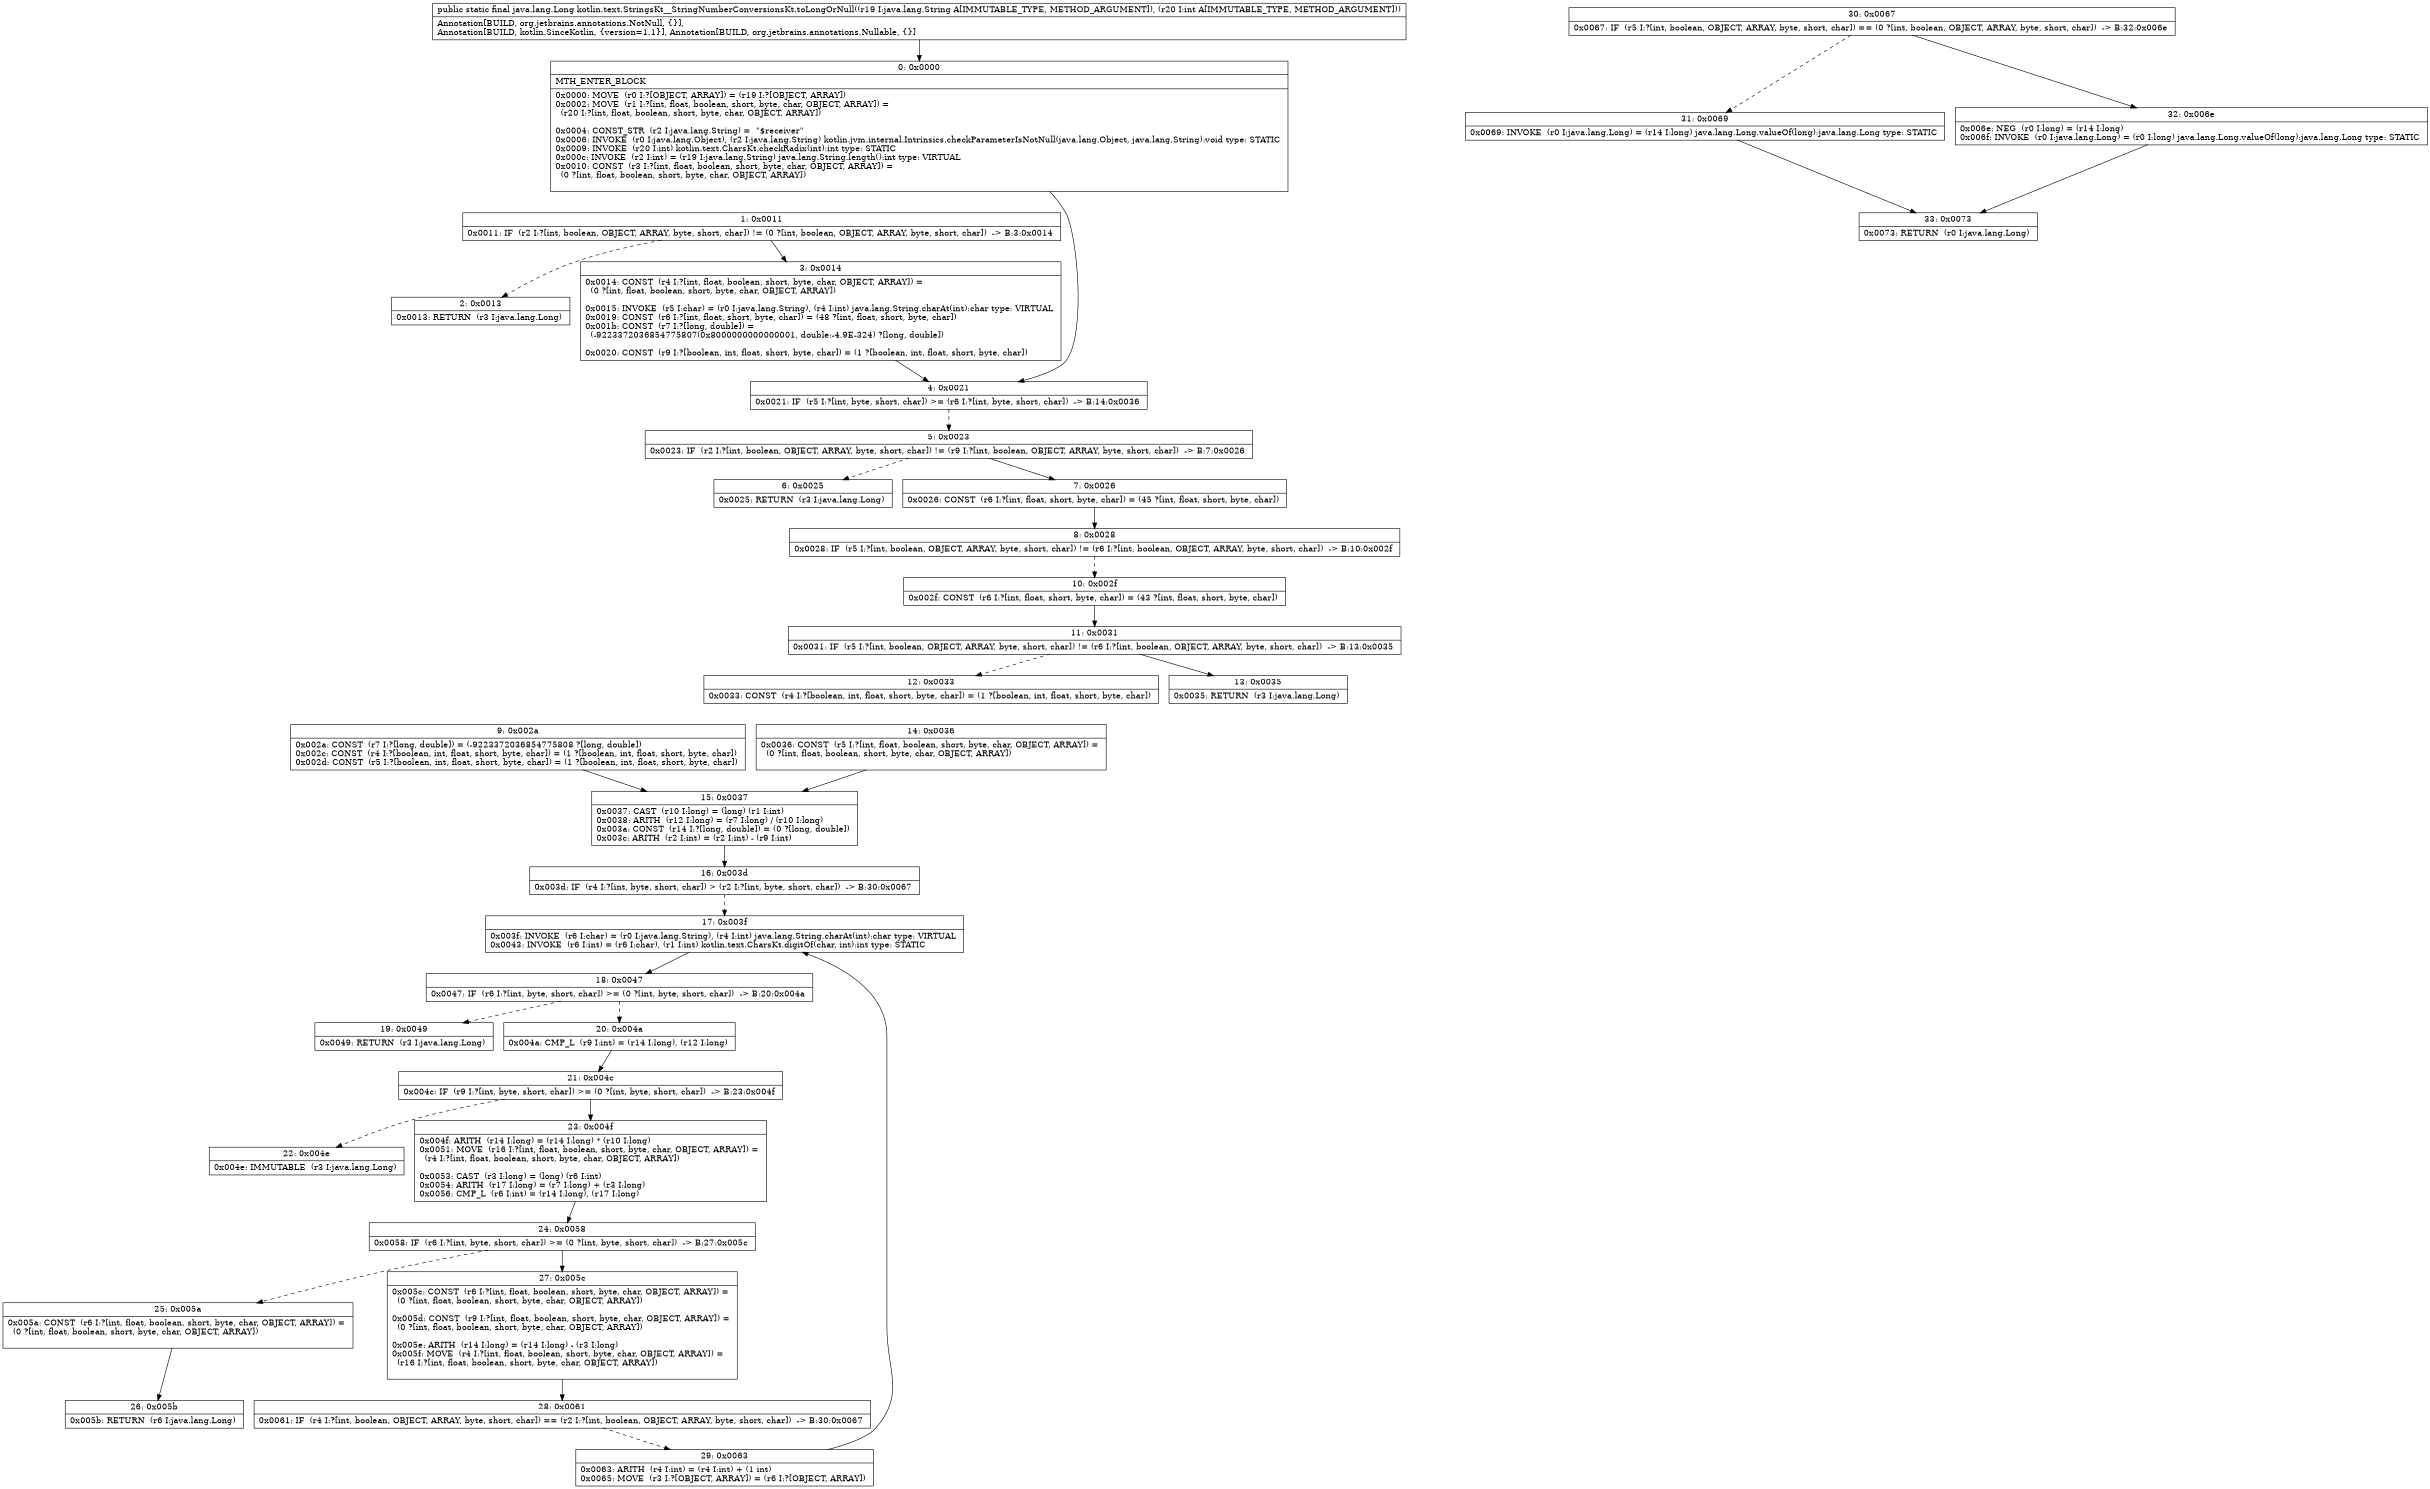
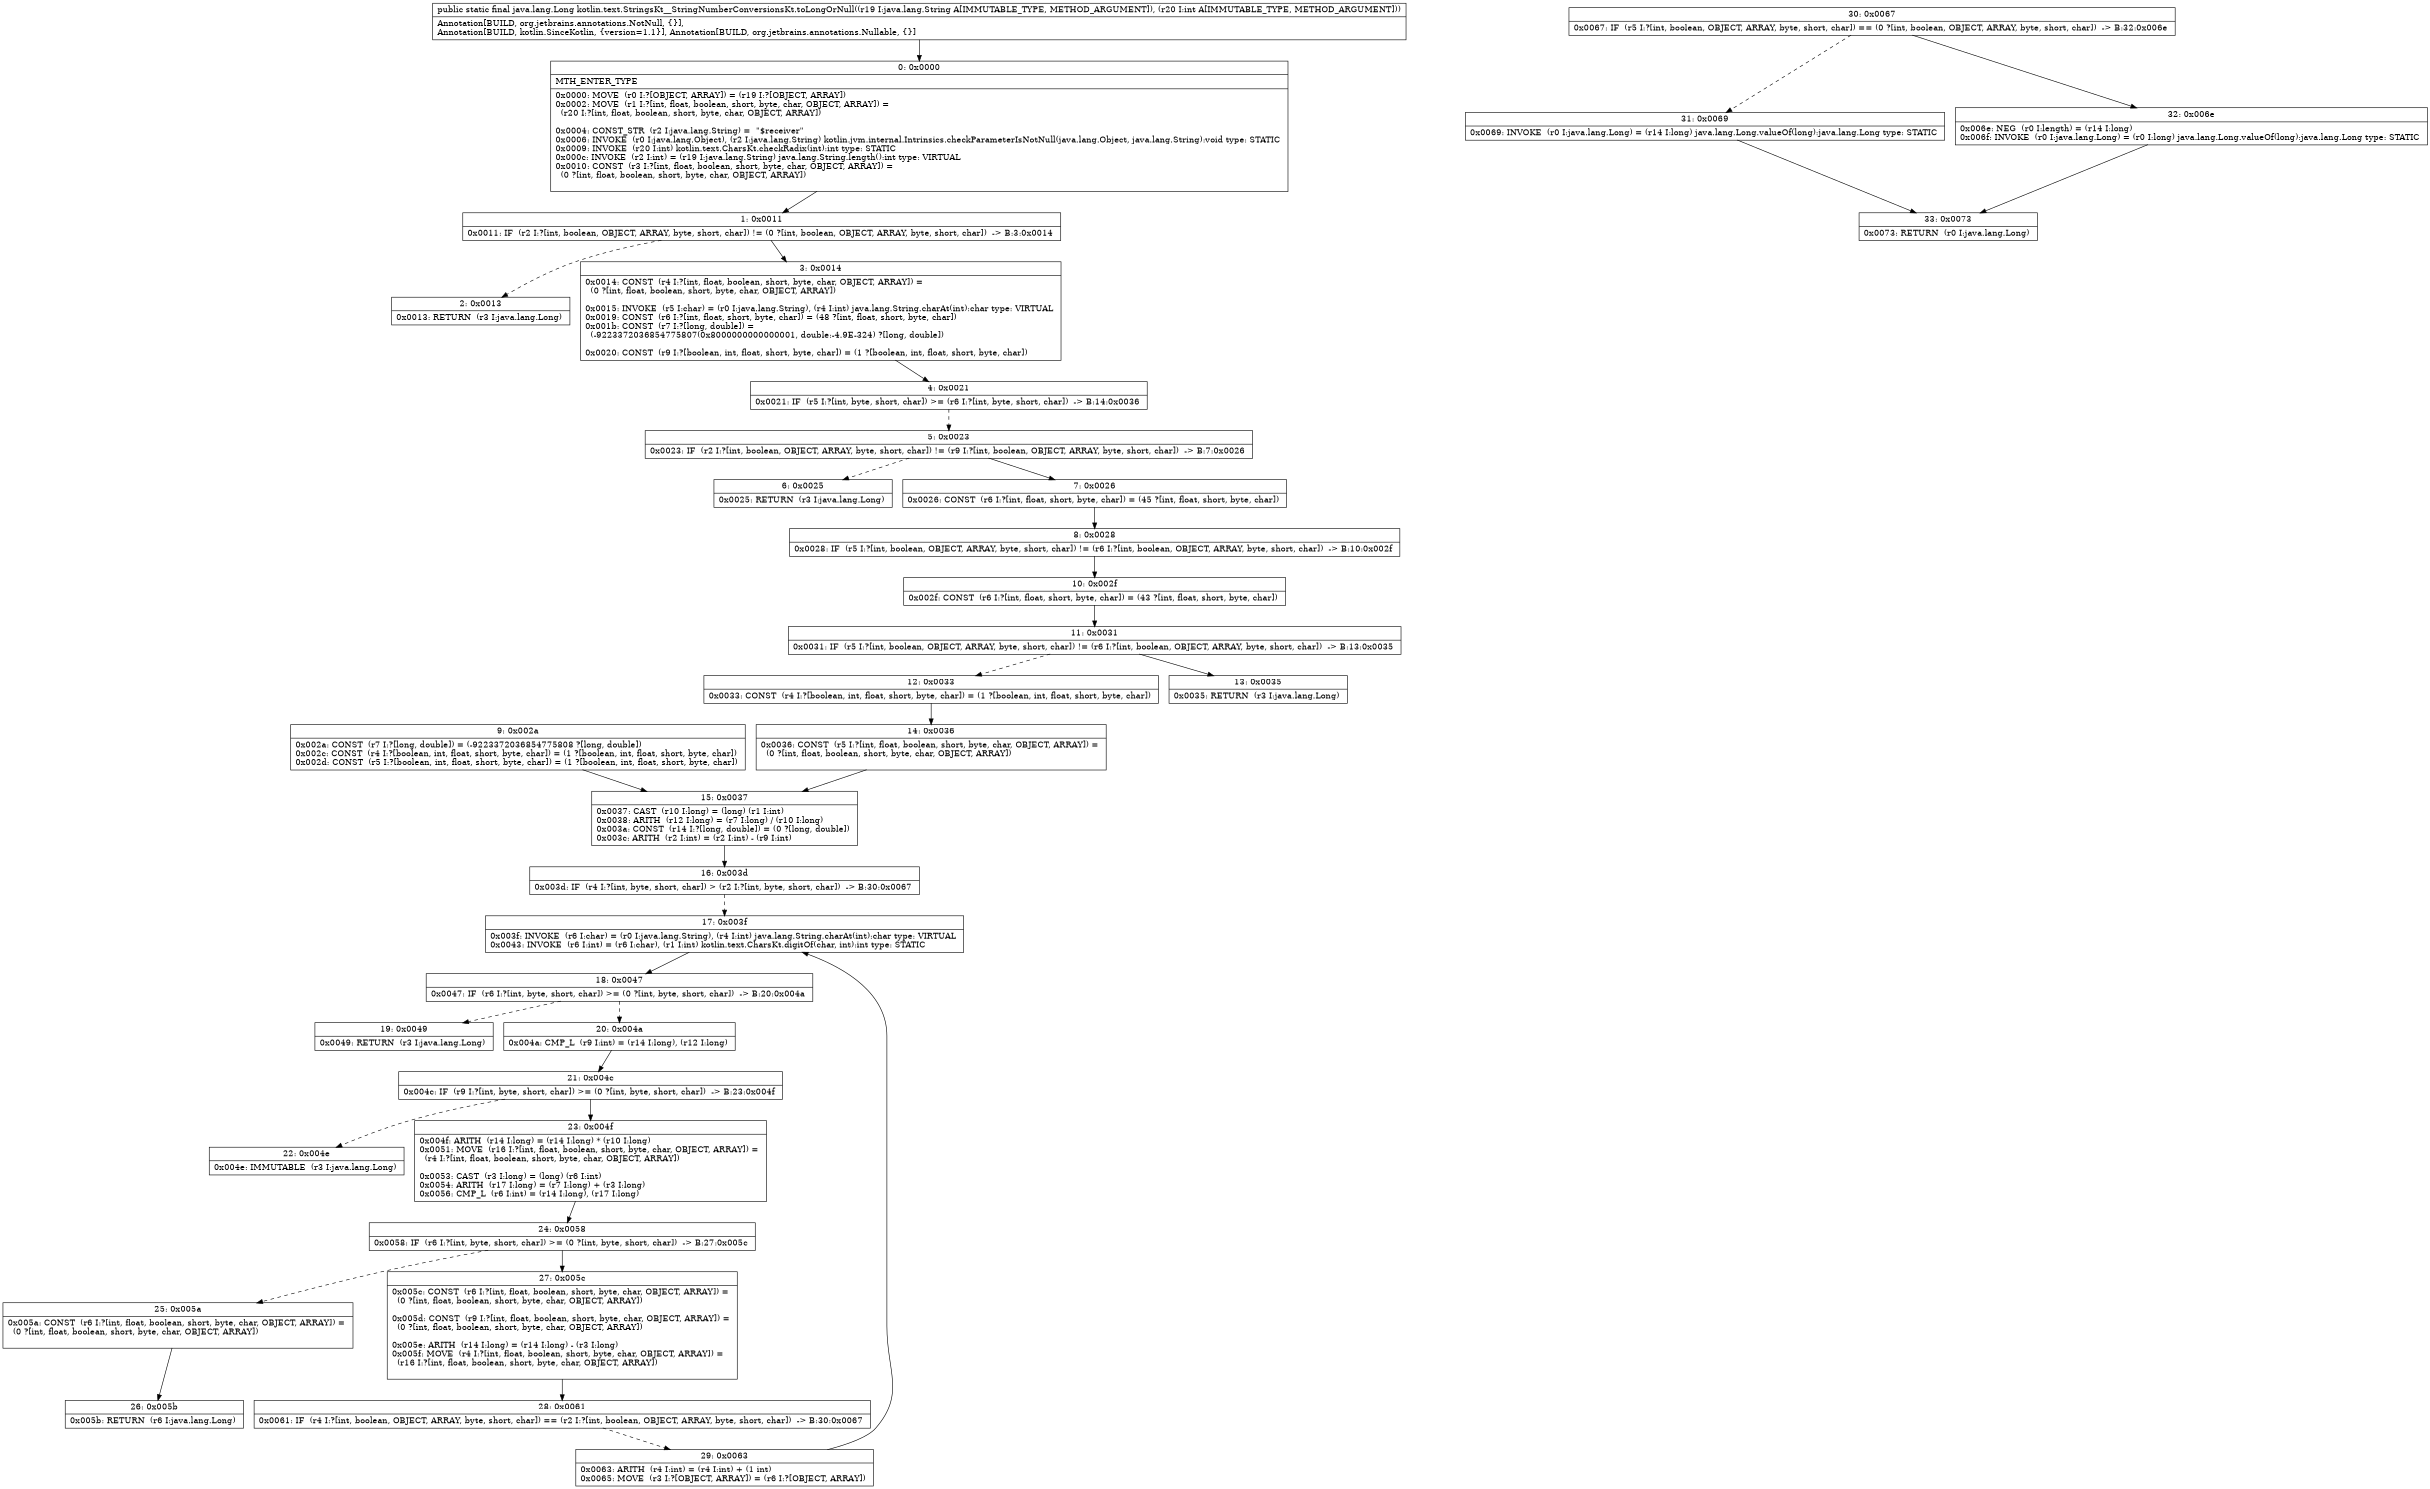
(601, 81) -> (597, 81)
(2043, 129) -> (2048, 129)
(1078, 297) -> (802, 201)
(1095, 564) -> (1095, 564)
none -> (931, 711)
